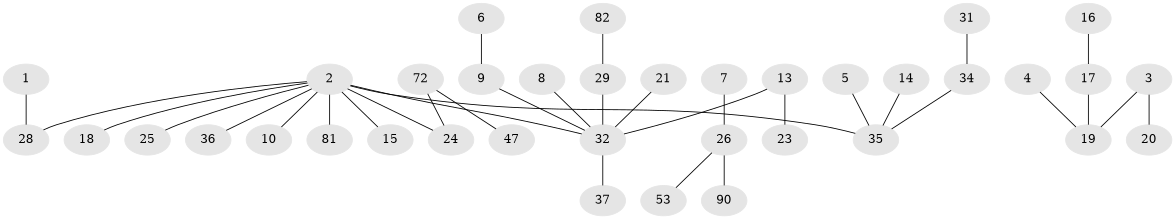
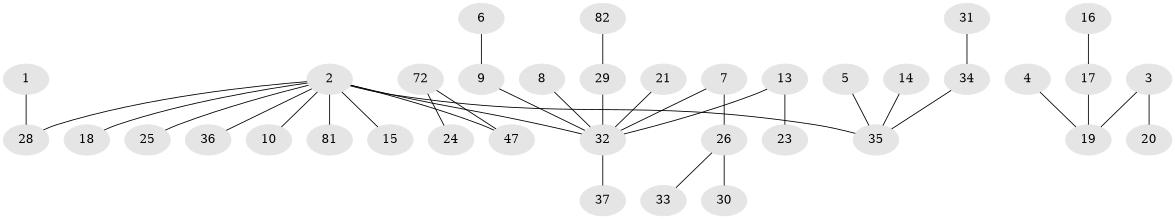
none -> (672, 105)
(390, 110) -> (445, 112)
(663, 201) -> (663, 201)
(724, 201) -> (724, 201)
